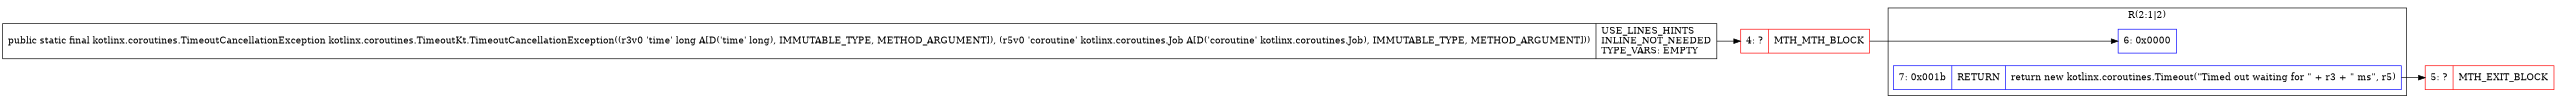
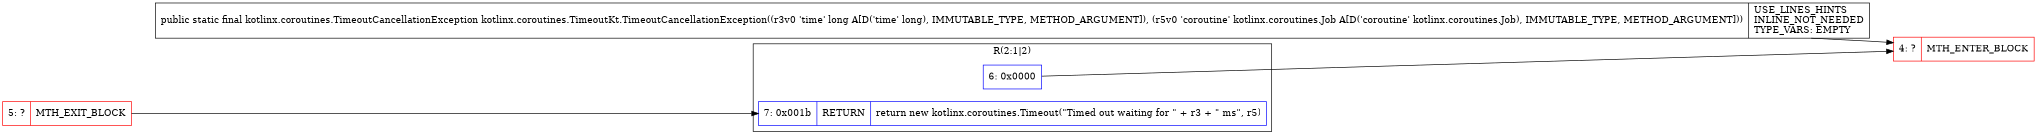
(1819, 41) -> (1978, 49)
(1990, 41) -> (1464, 64)
(2411, 78) -> (442, 114)
